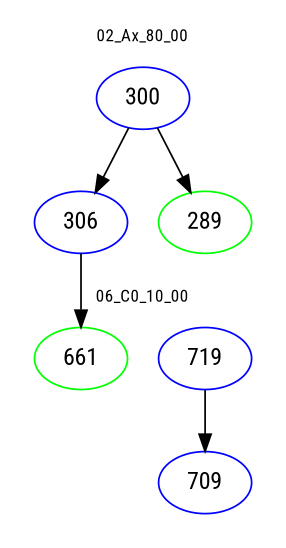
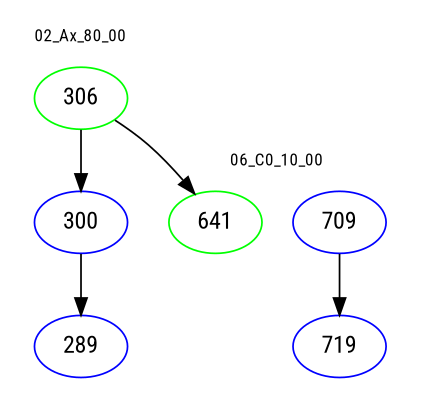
(116, 153) -> (81, 152)
(81, 222) -> (81, 98)
(205, 222) -> (81, 346)
(81, 359) -> (215, 222)
(205, 412) -> (340, 276)
